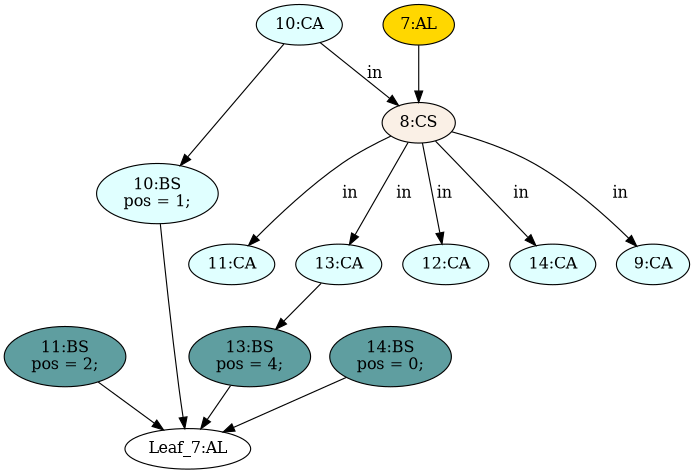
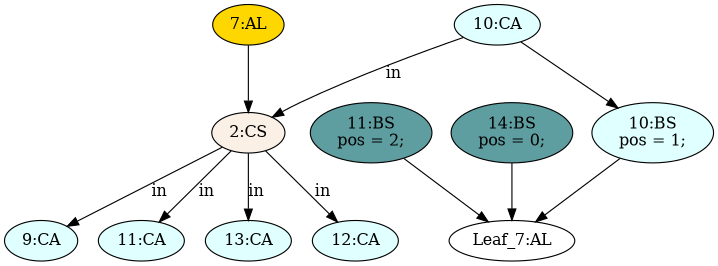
(419, 123) -> (248, 133)
(553, 264) -> none
(250, 357) -> none
